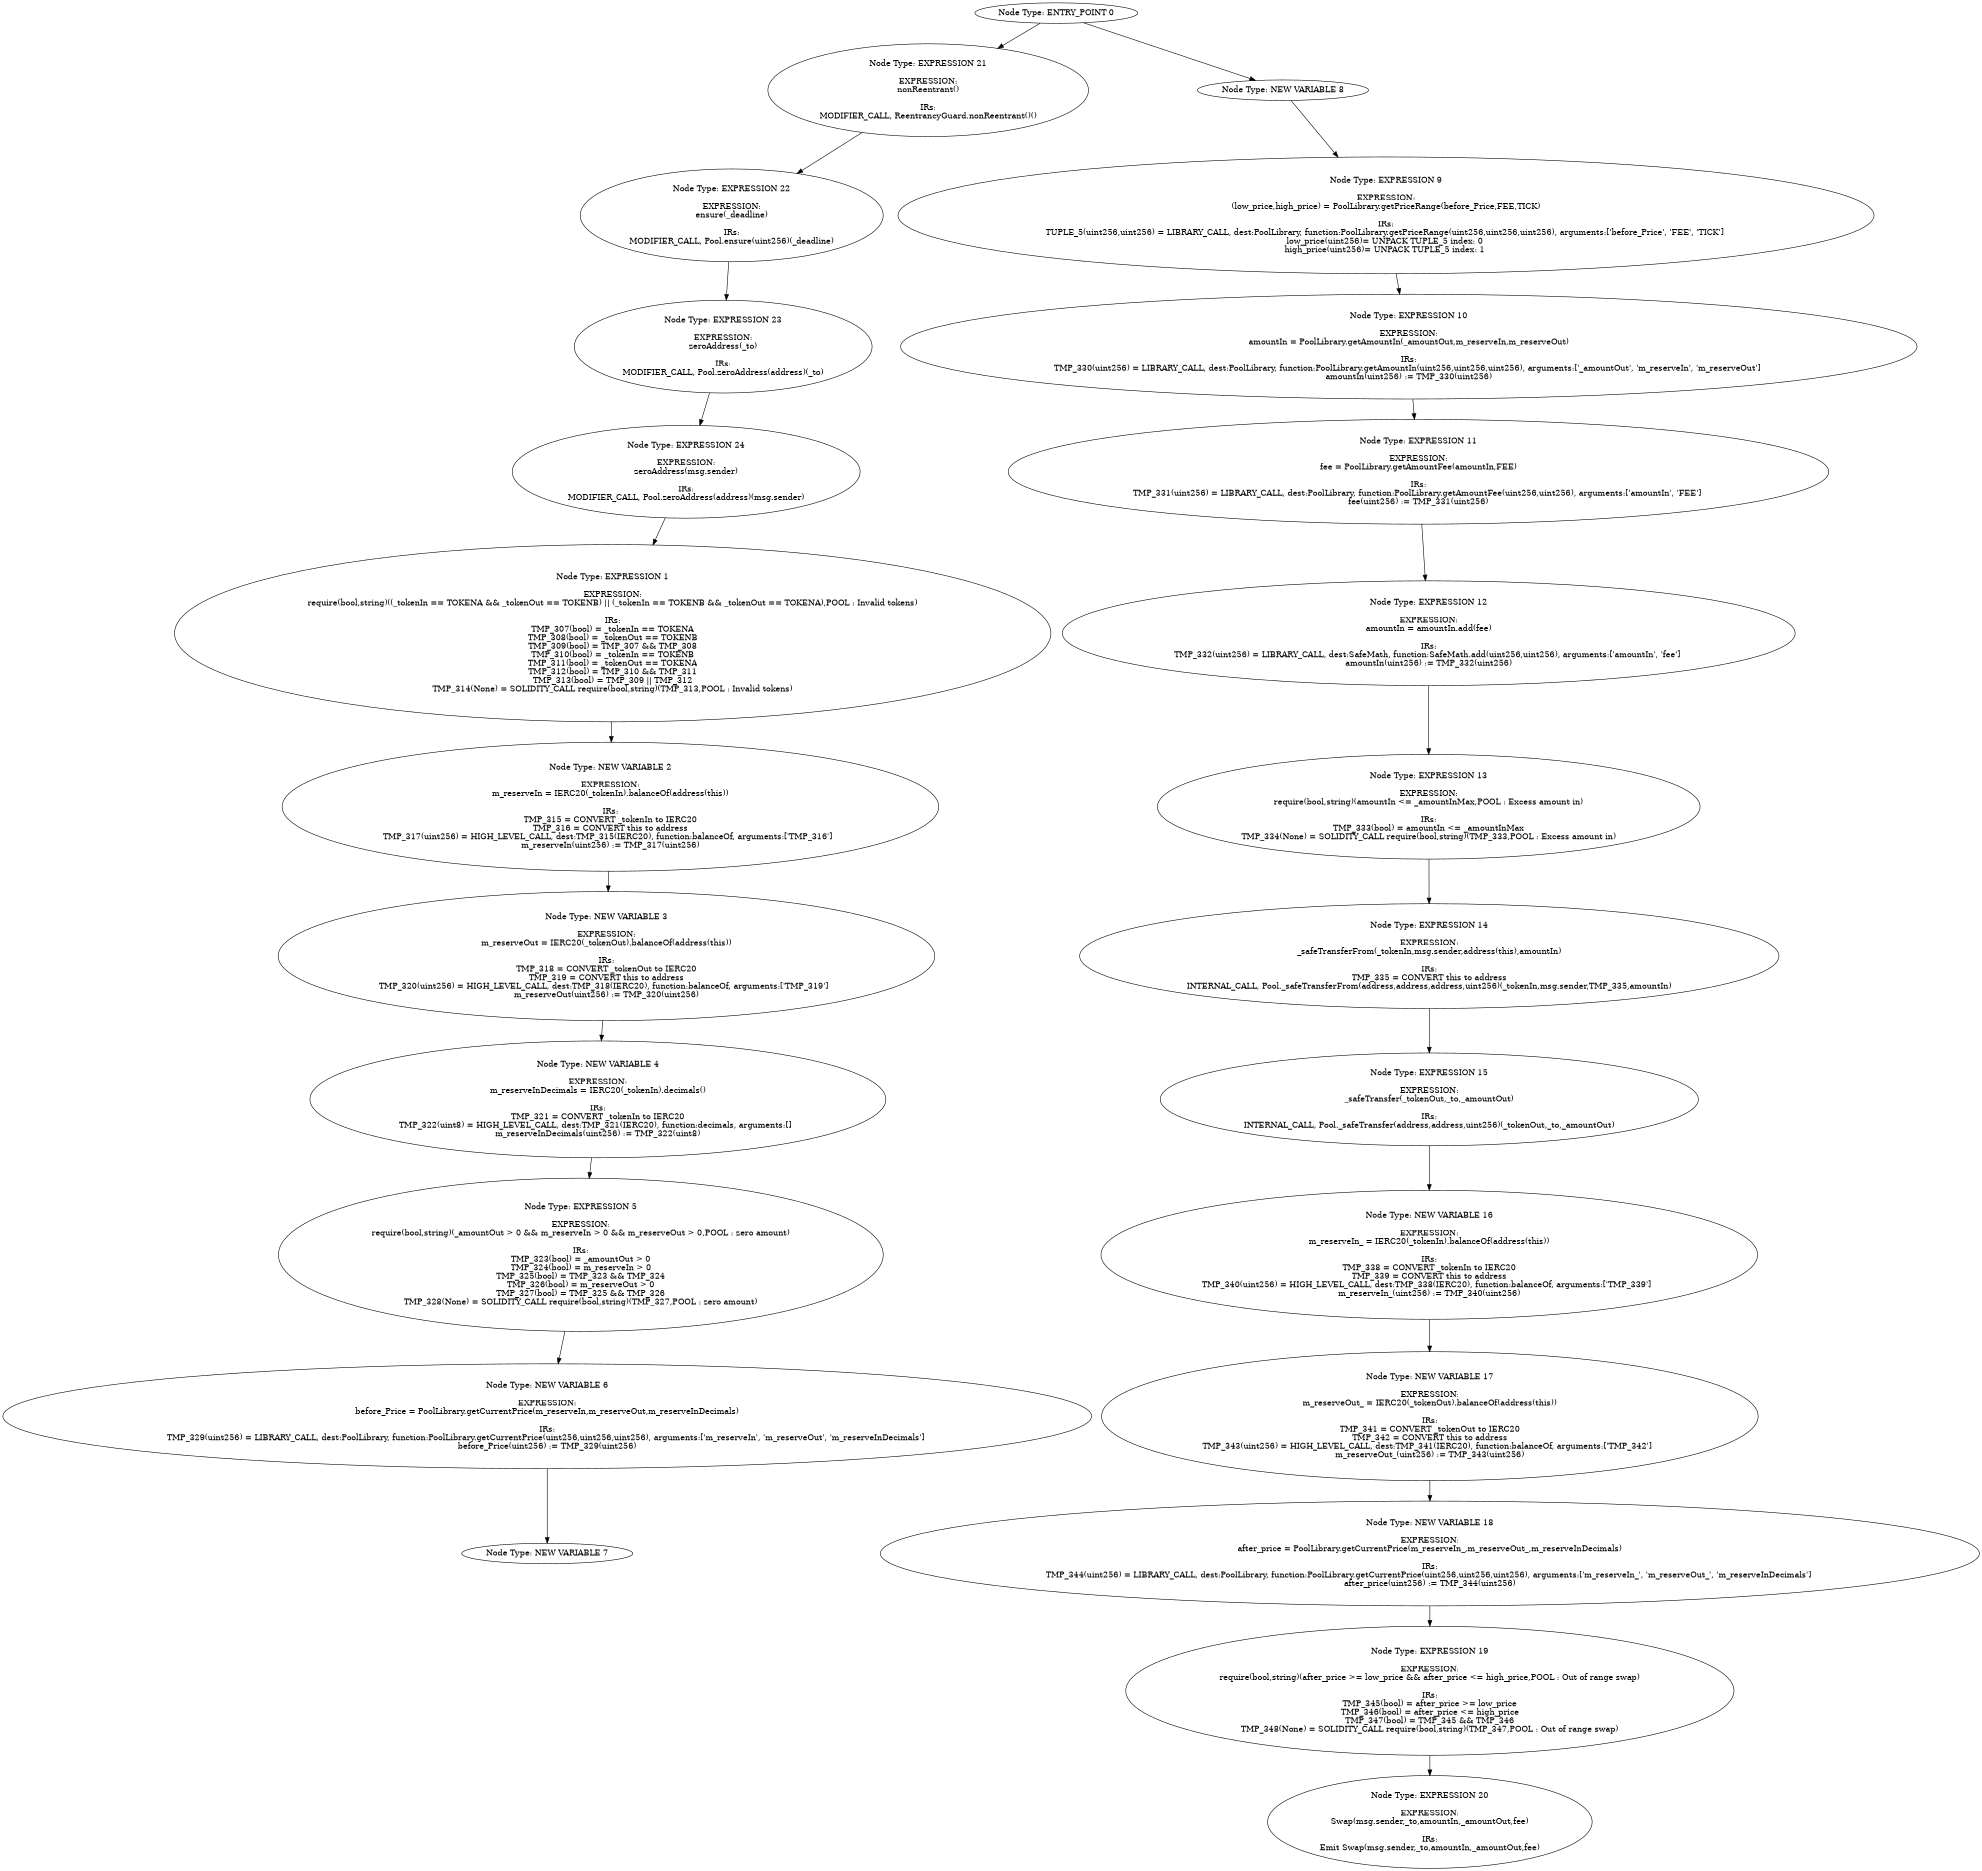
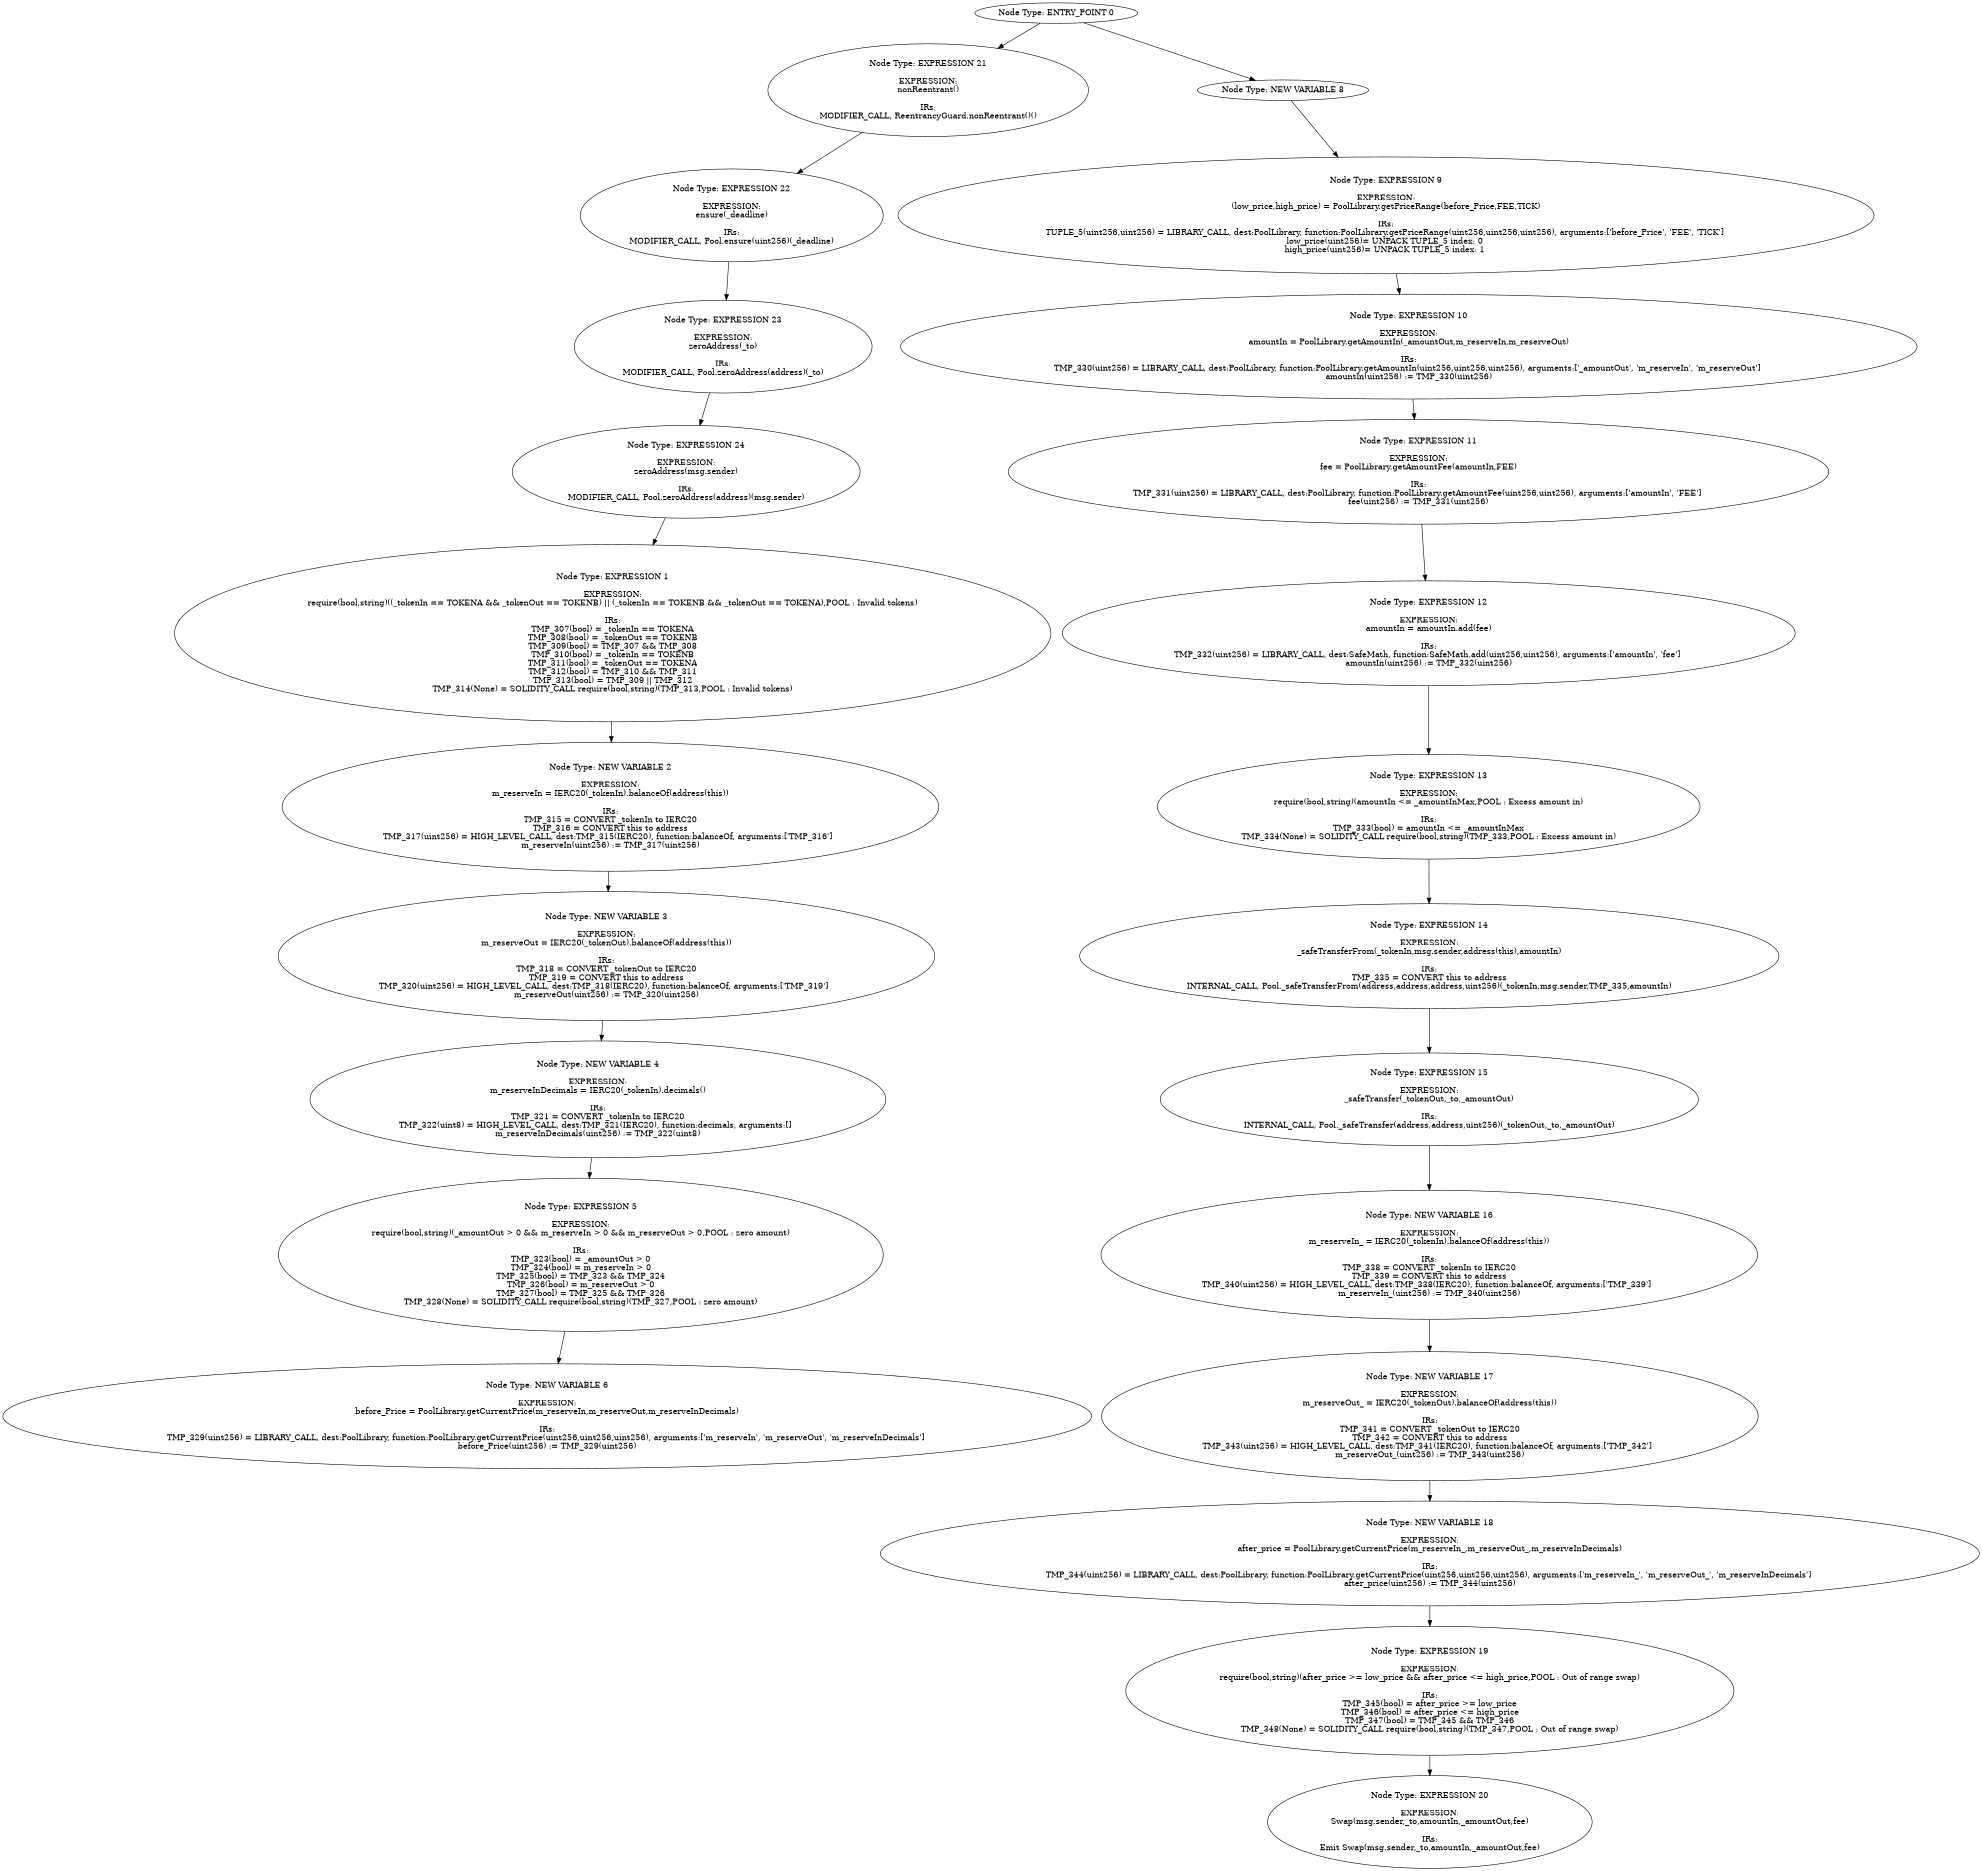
(547, 1553) -> none
